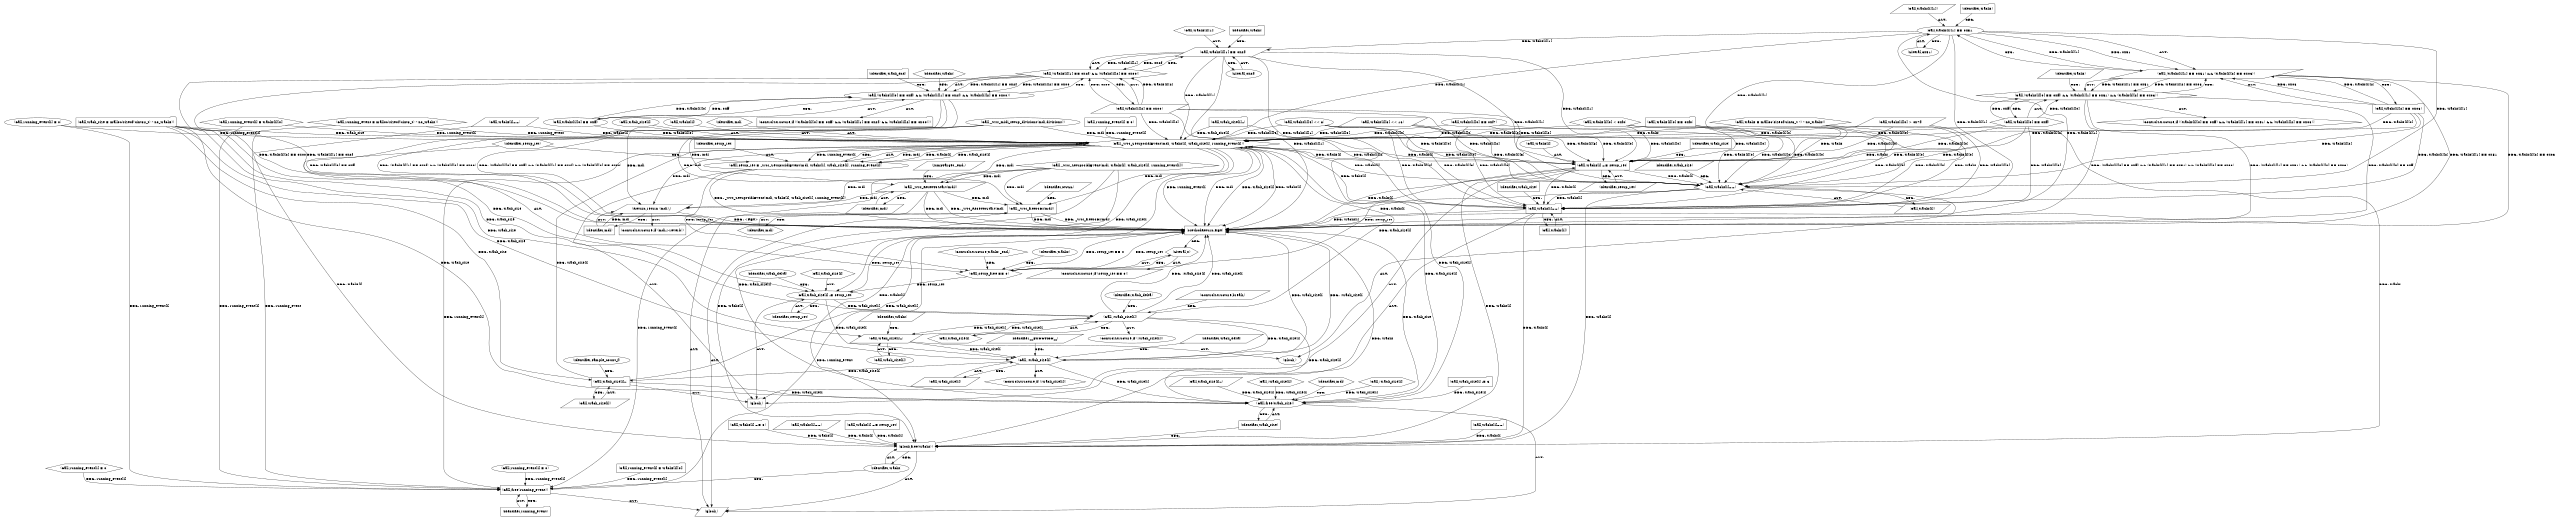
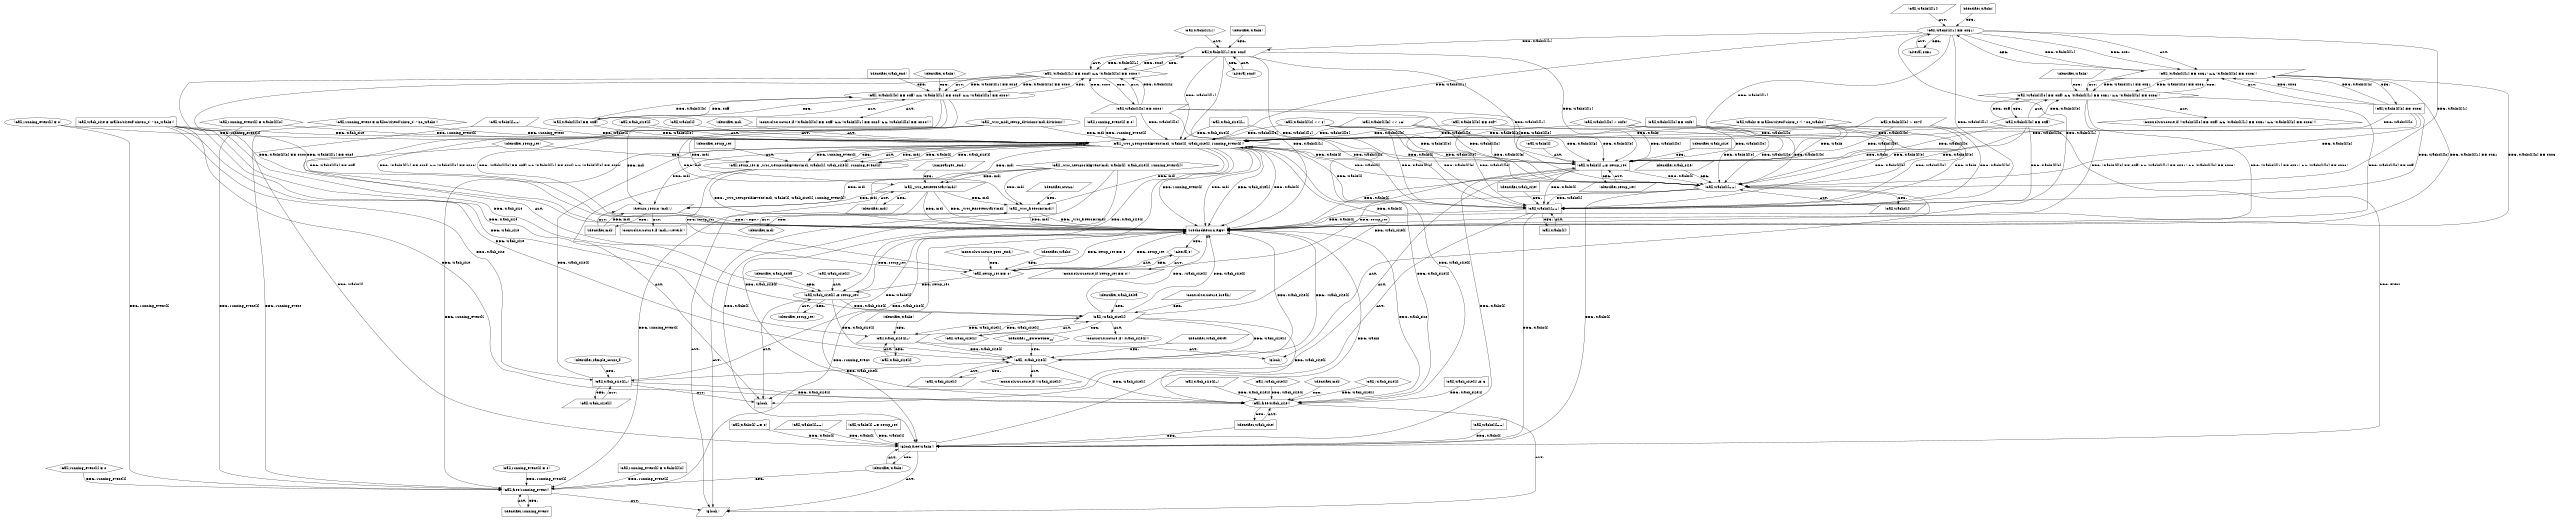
(983, 252) -> (987, 252)
(989, 274) -> (992, 274)
(2390, 285) -> (2390, 285)
(1035, 339) -> (1031, 339)
